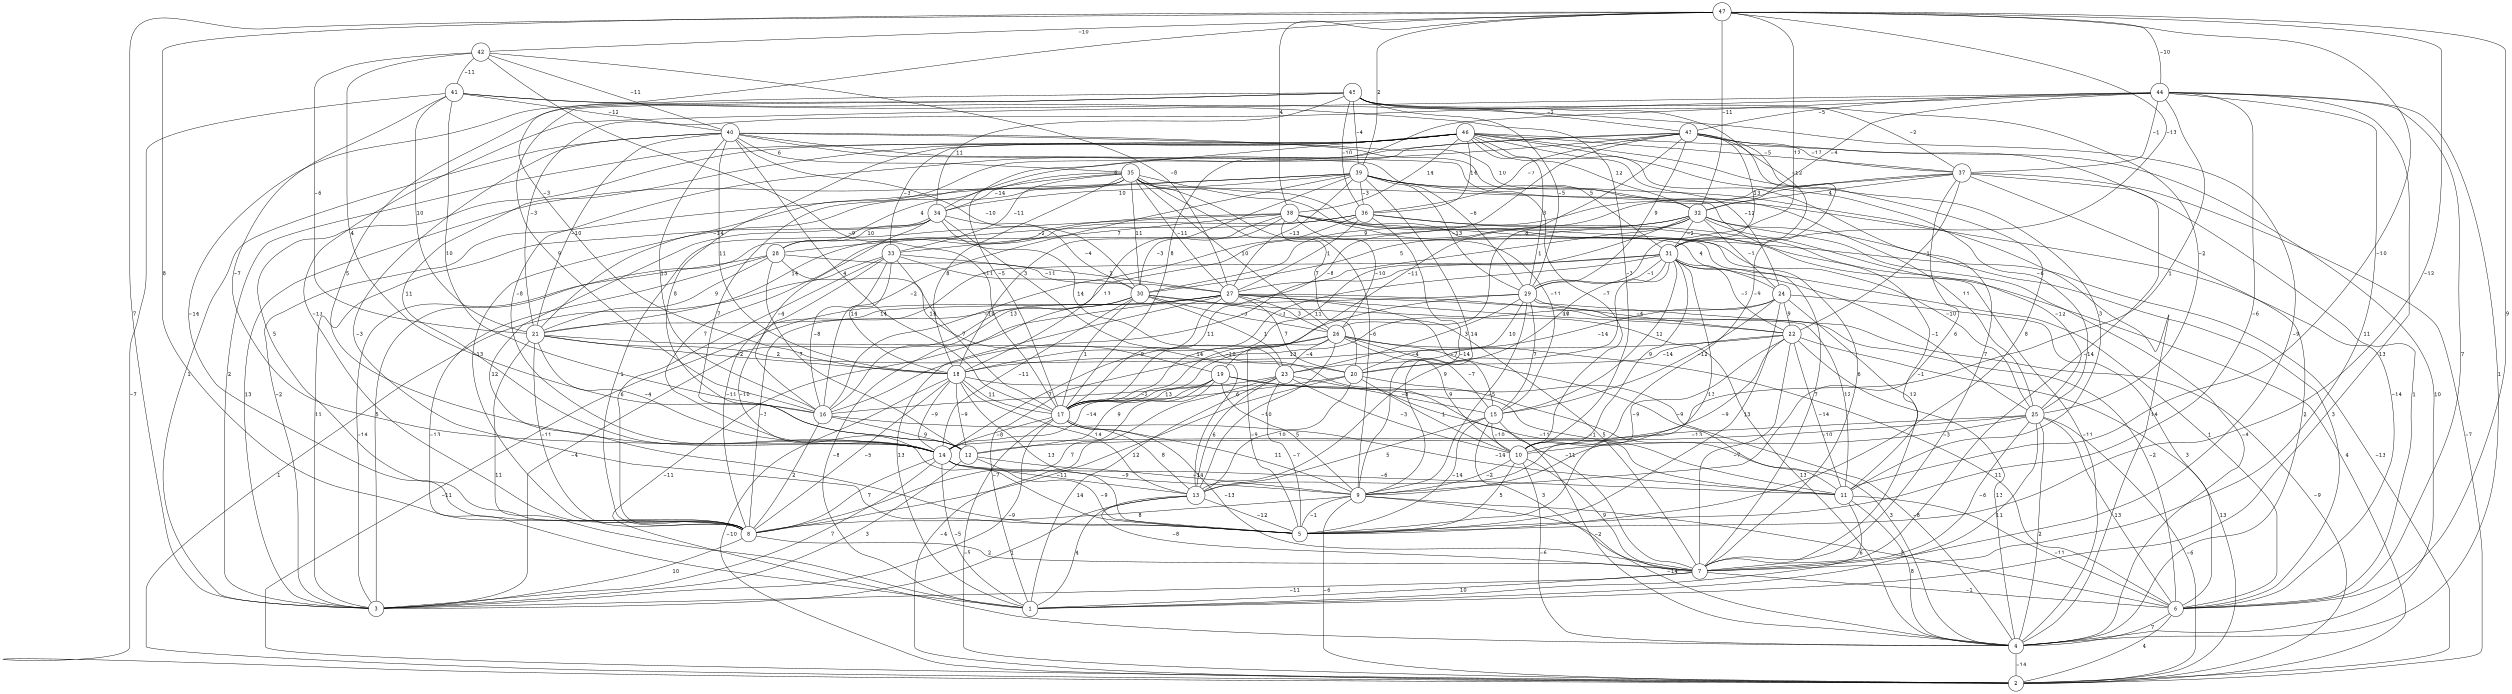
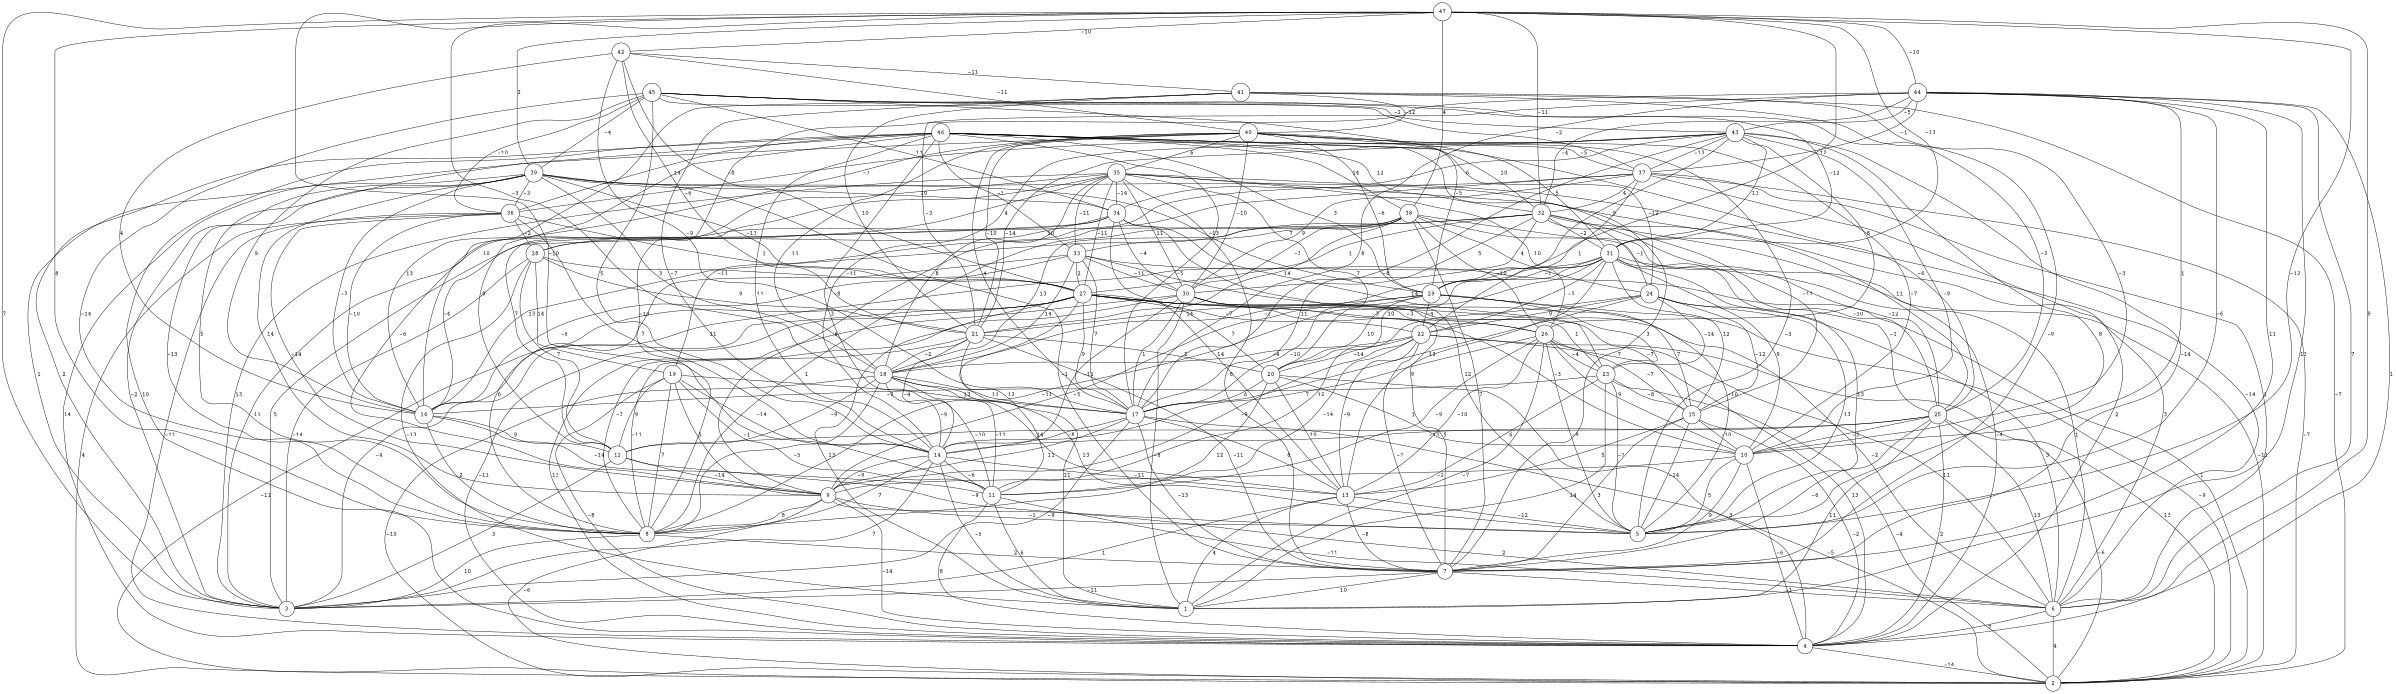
(1399, 423) -> (1459, 333)
